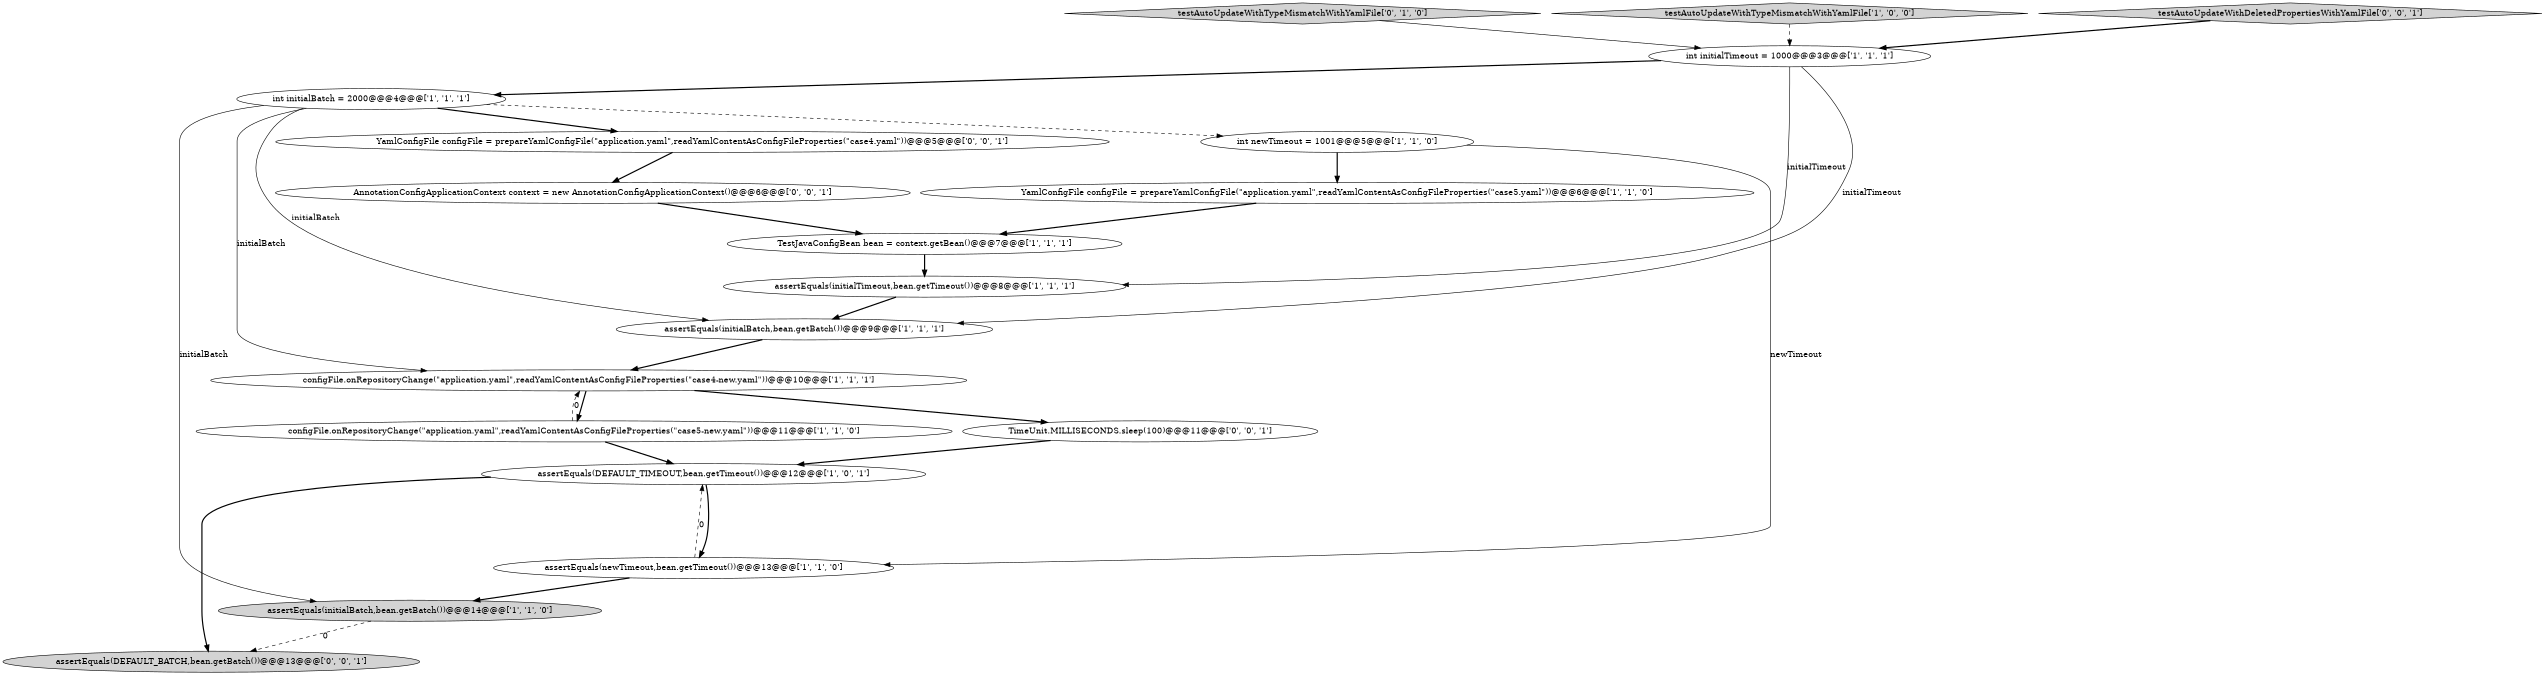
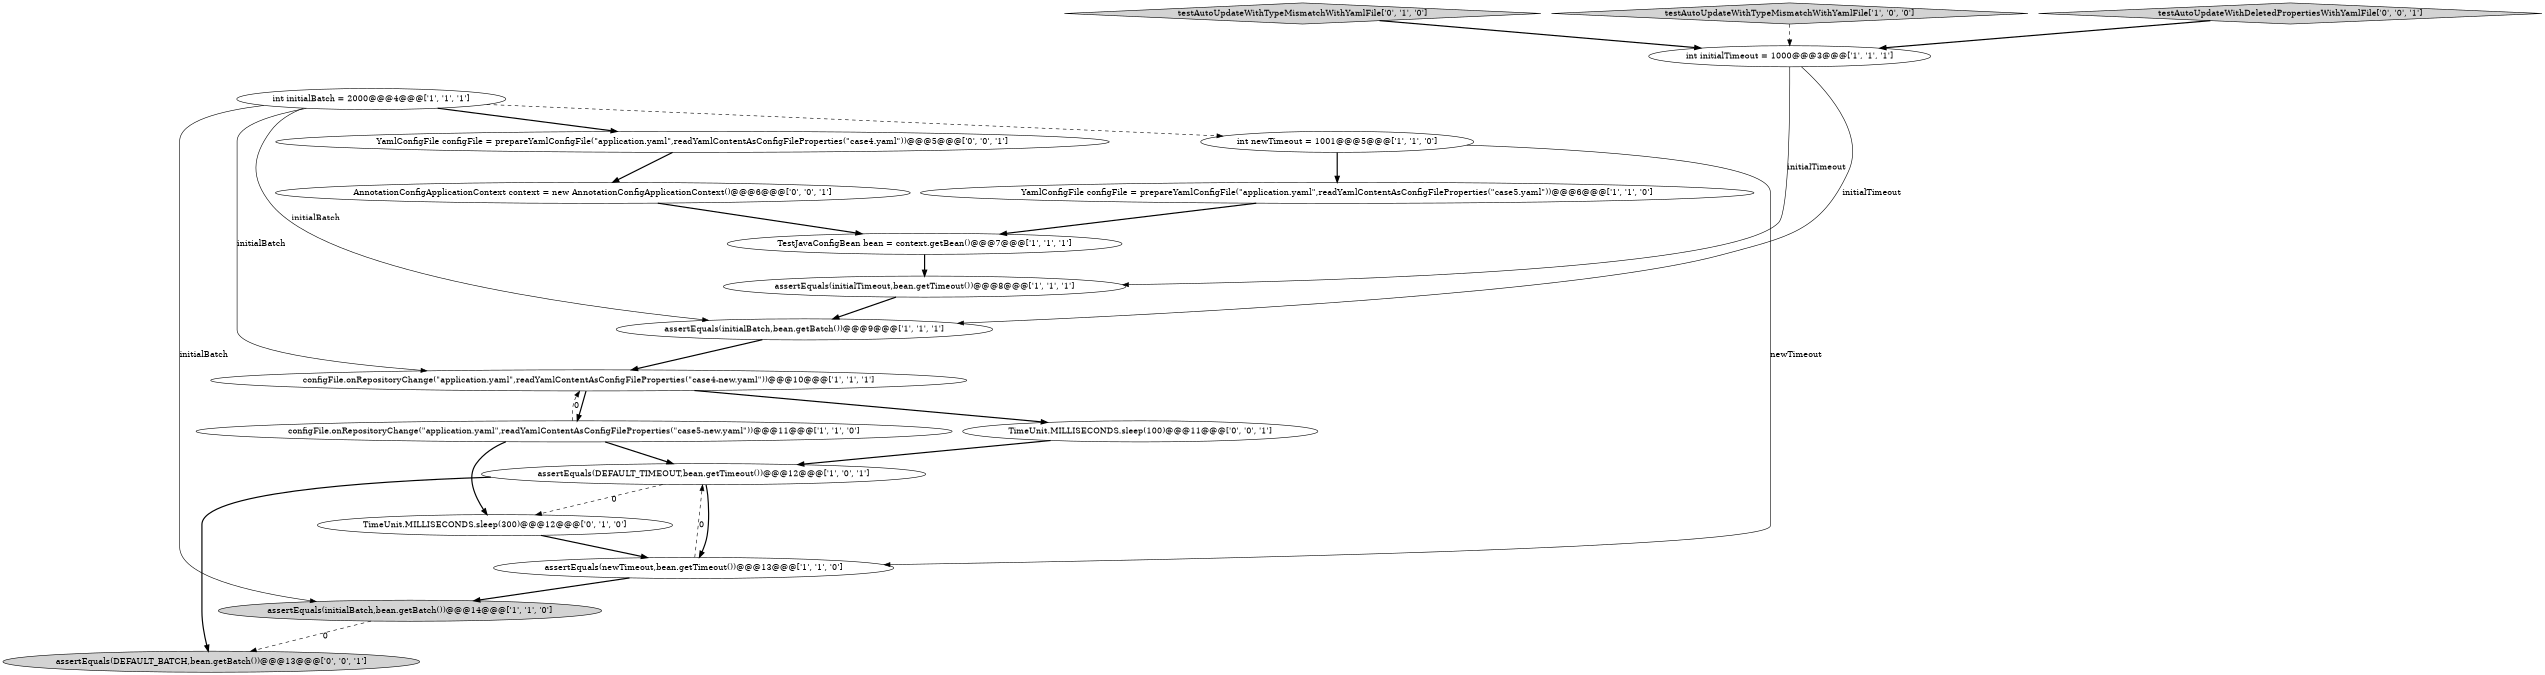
(1537, 34) -> (1537, 34)
(1081, 78) -> none
none -> (495, 525)
